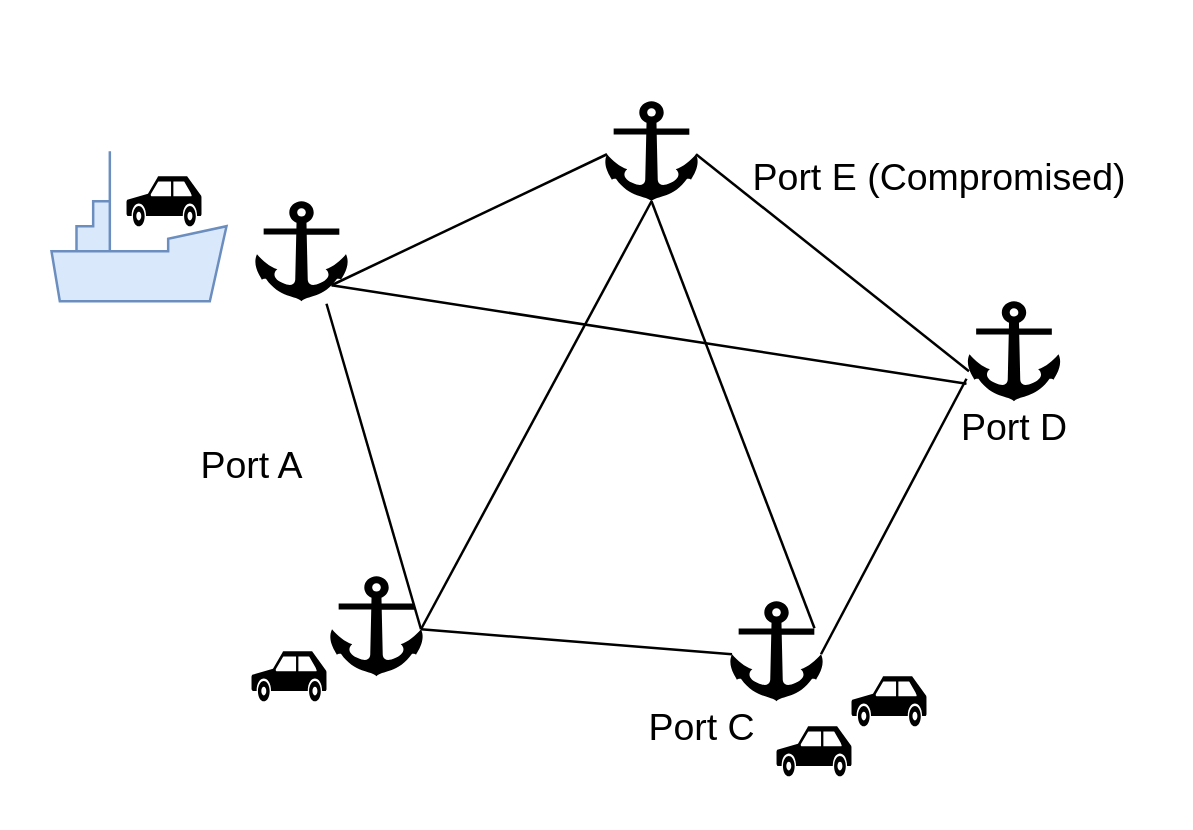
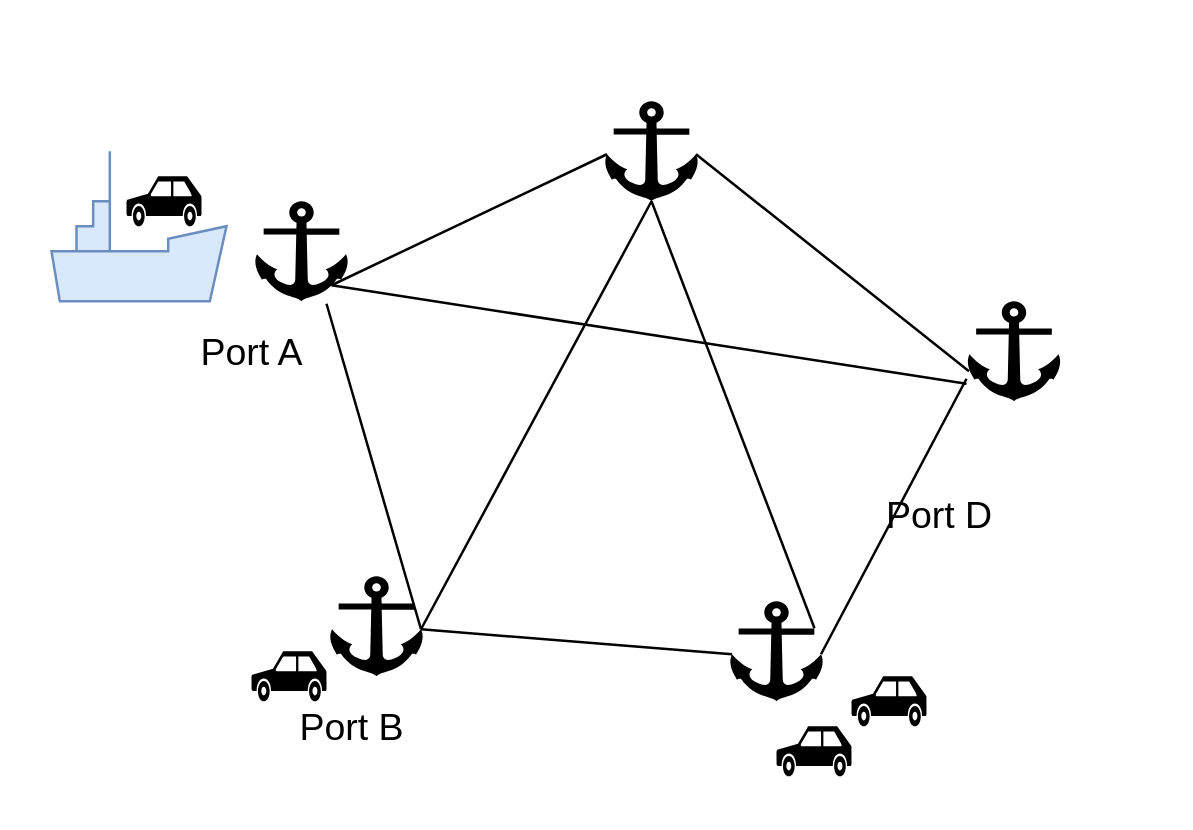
(939, 176) -> none
(1014, 426) -> (939, 514)
(251, 464) -> (251, 351)
none -> (351, 726)
(701, 726) -> none
